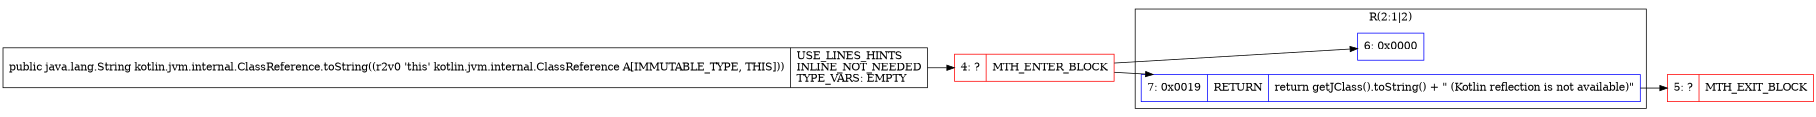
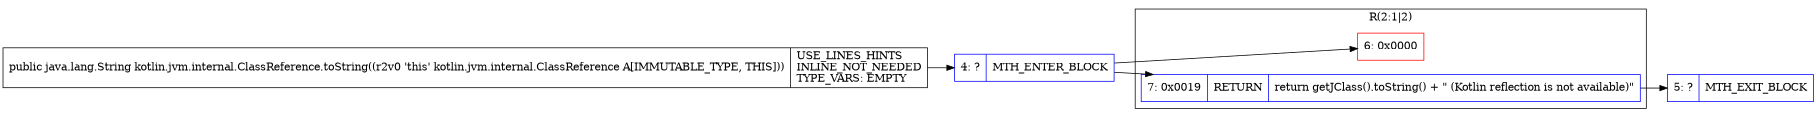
(1391, 47) -> (1391, 47)
(1034, 68) -> (1034, 68)
(1740, 88) -> (1740, 88)
